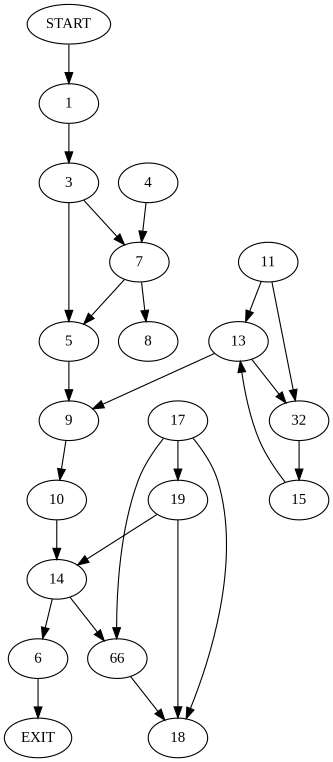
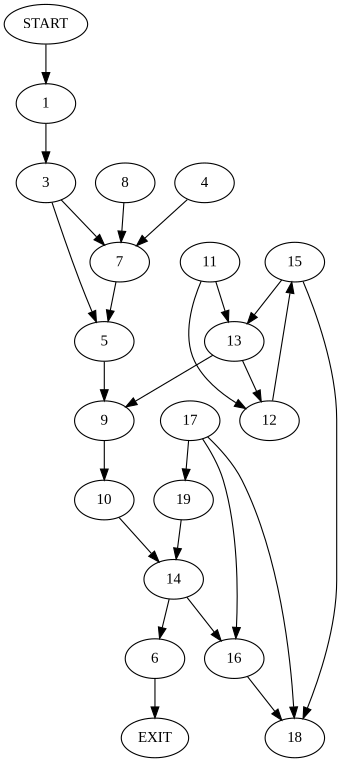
(143, 296) -> (123, 217)
(299, 421) -> (270, 421)
(178, 613) -> (337, 494)
(117, 659) -> (234, 659)
